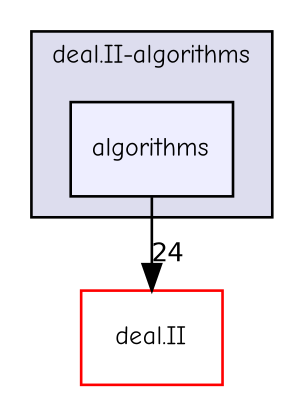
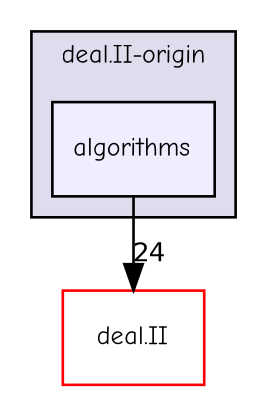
(152, 56) -> (134, 56)
